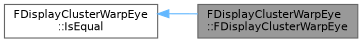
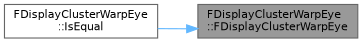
(183, 14) -> (172, 29)
